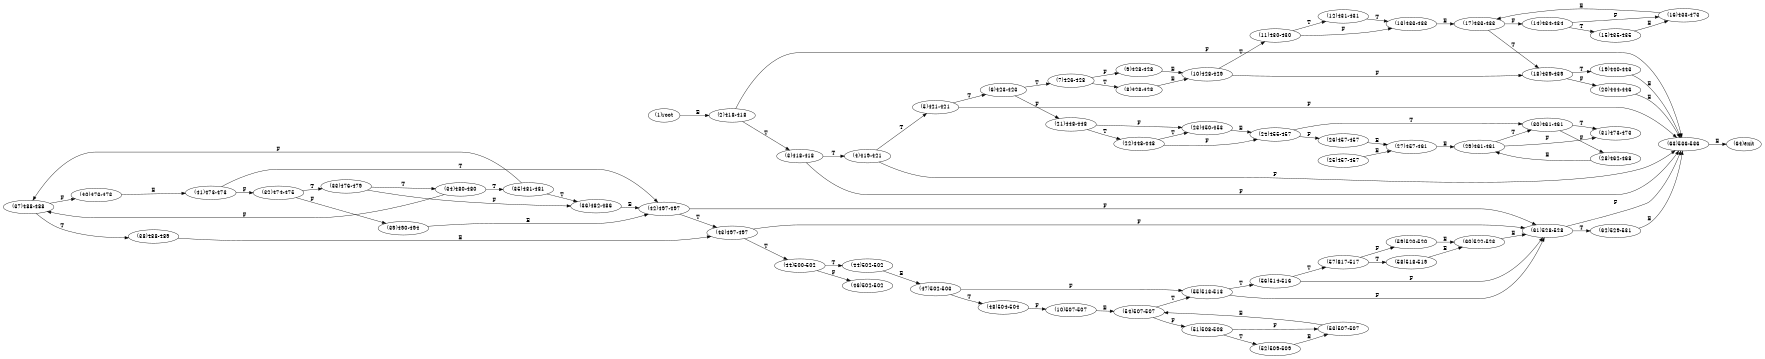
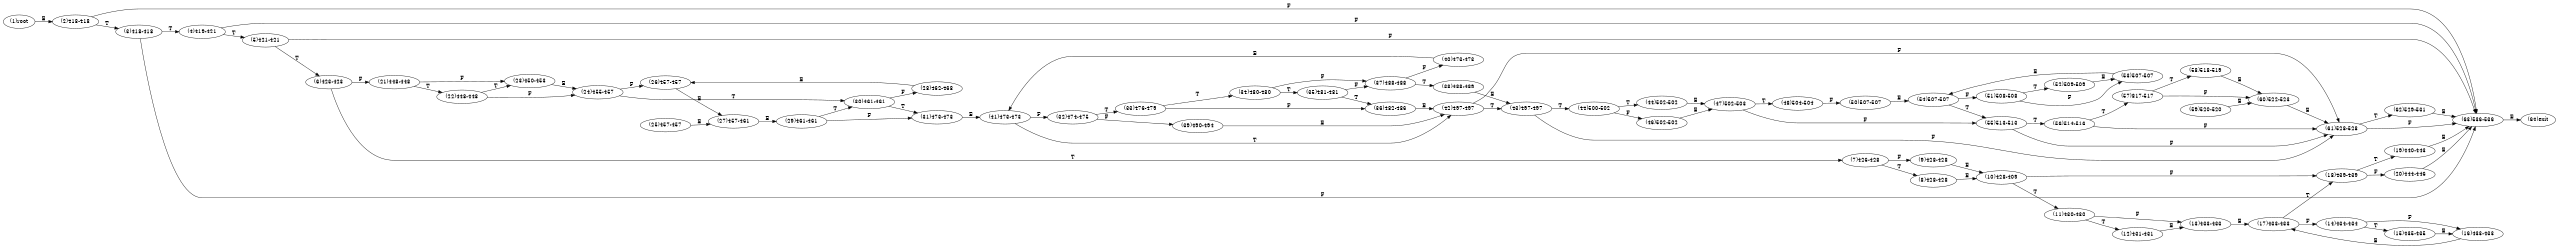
(1684, 15) -> (2478, 234)
(1377, 17) -> (2172, 226)
(1207, 74) -> (2001, 177)
none -> (1694, 114)
none -> (969, 117)
(1545, 160) -> (805, 83)
(1375, 253) -> (2204, 96)
(1071, 310) -> (1865, 103)
